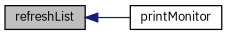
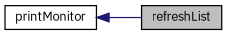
(114, 18) -> (125, 18)
